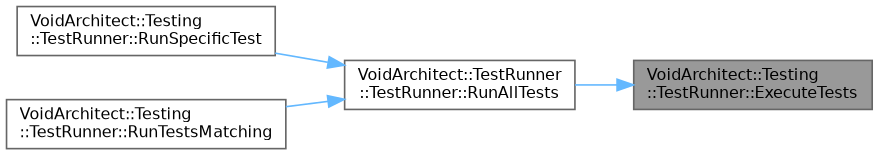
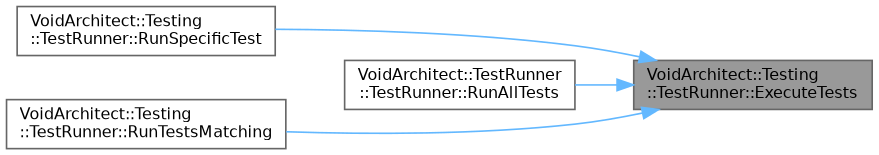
(302, 58) -> (458, 35)
(307, 104) -> (465, 132)
